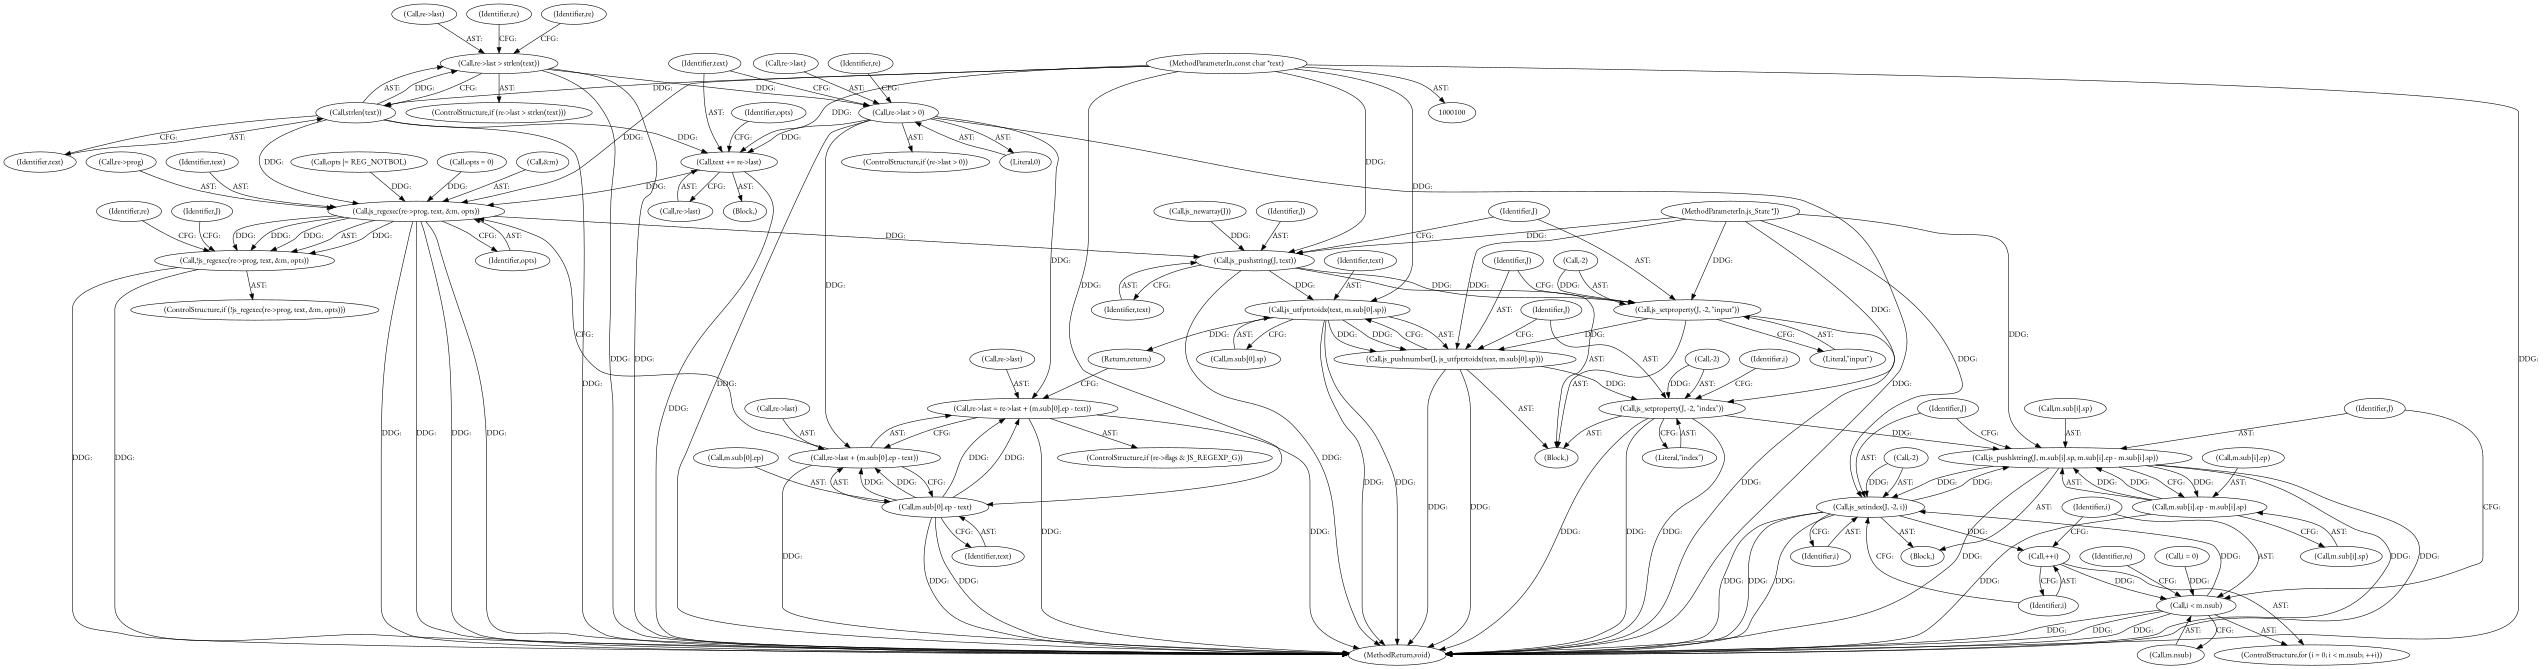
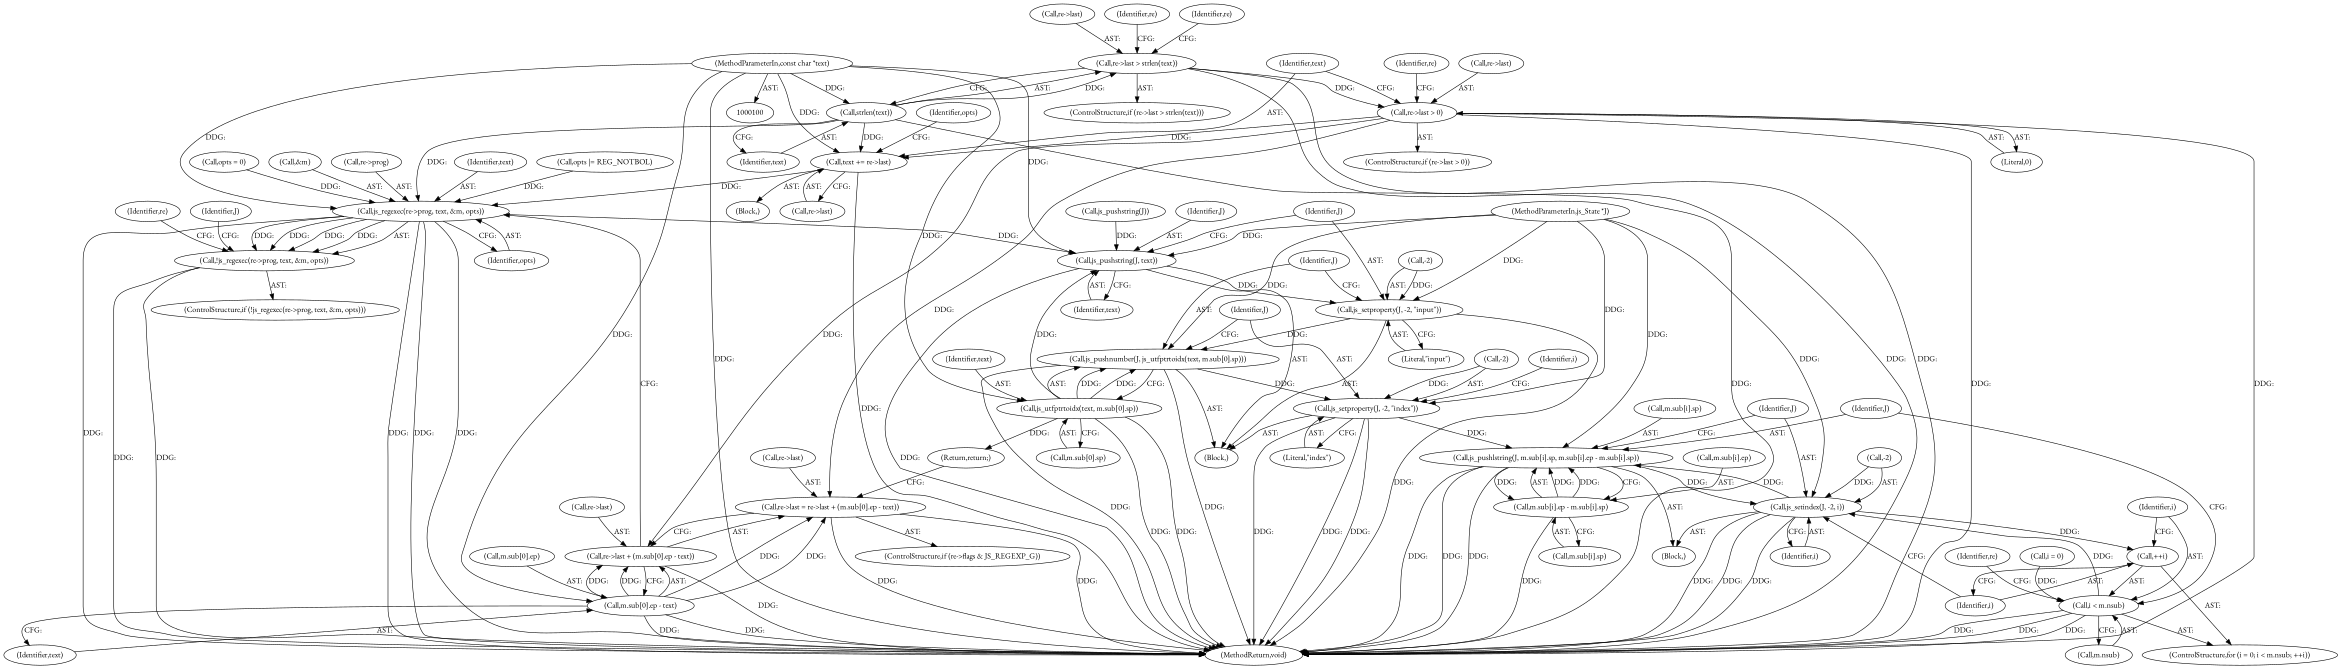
(1200, 211) -> (1116, 211)
(1289, 284) -> (1037, 331)
(2126, 581) -> (2138, 581)
